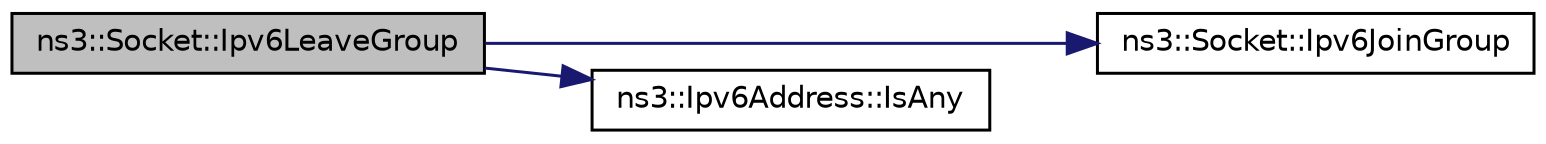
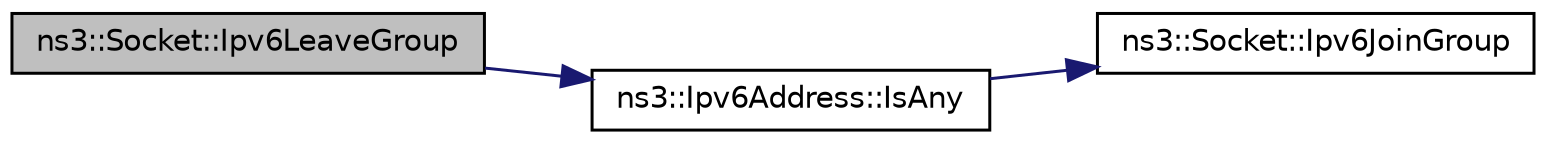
(776, 43) -> (1029, 74)
